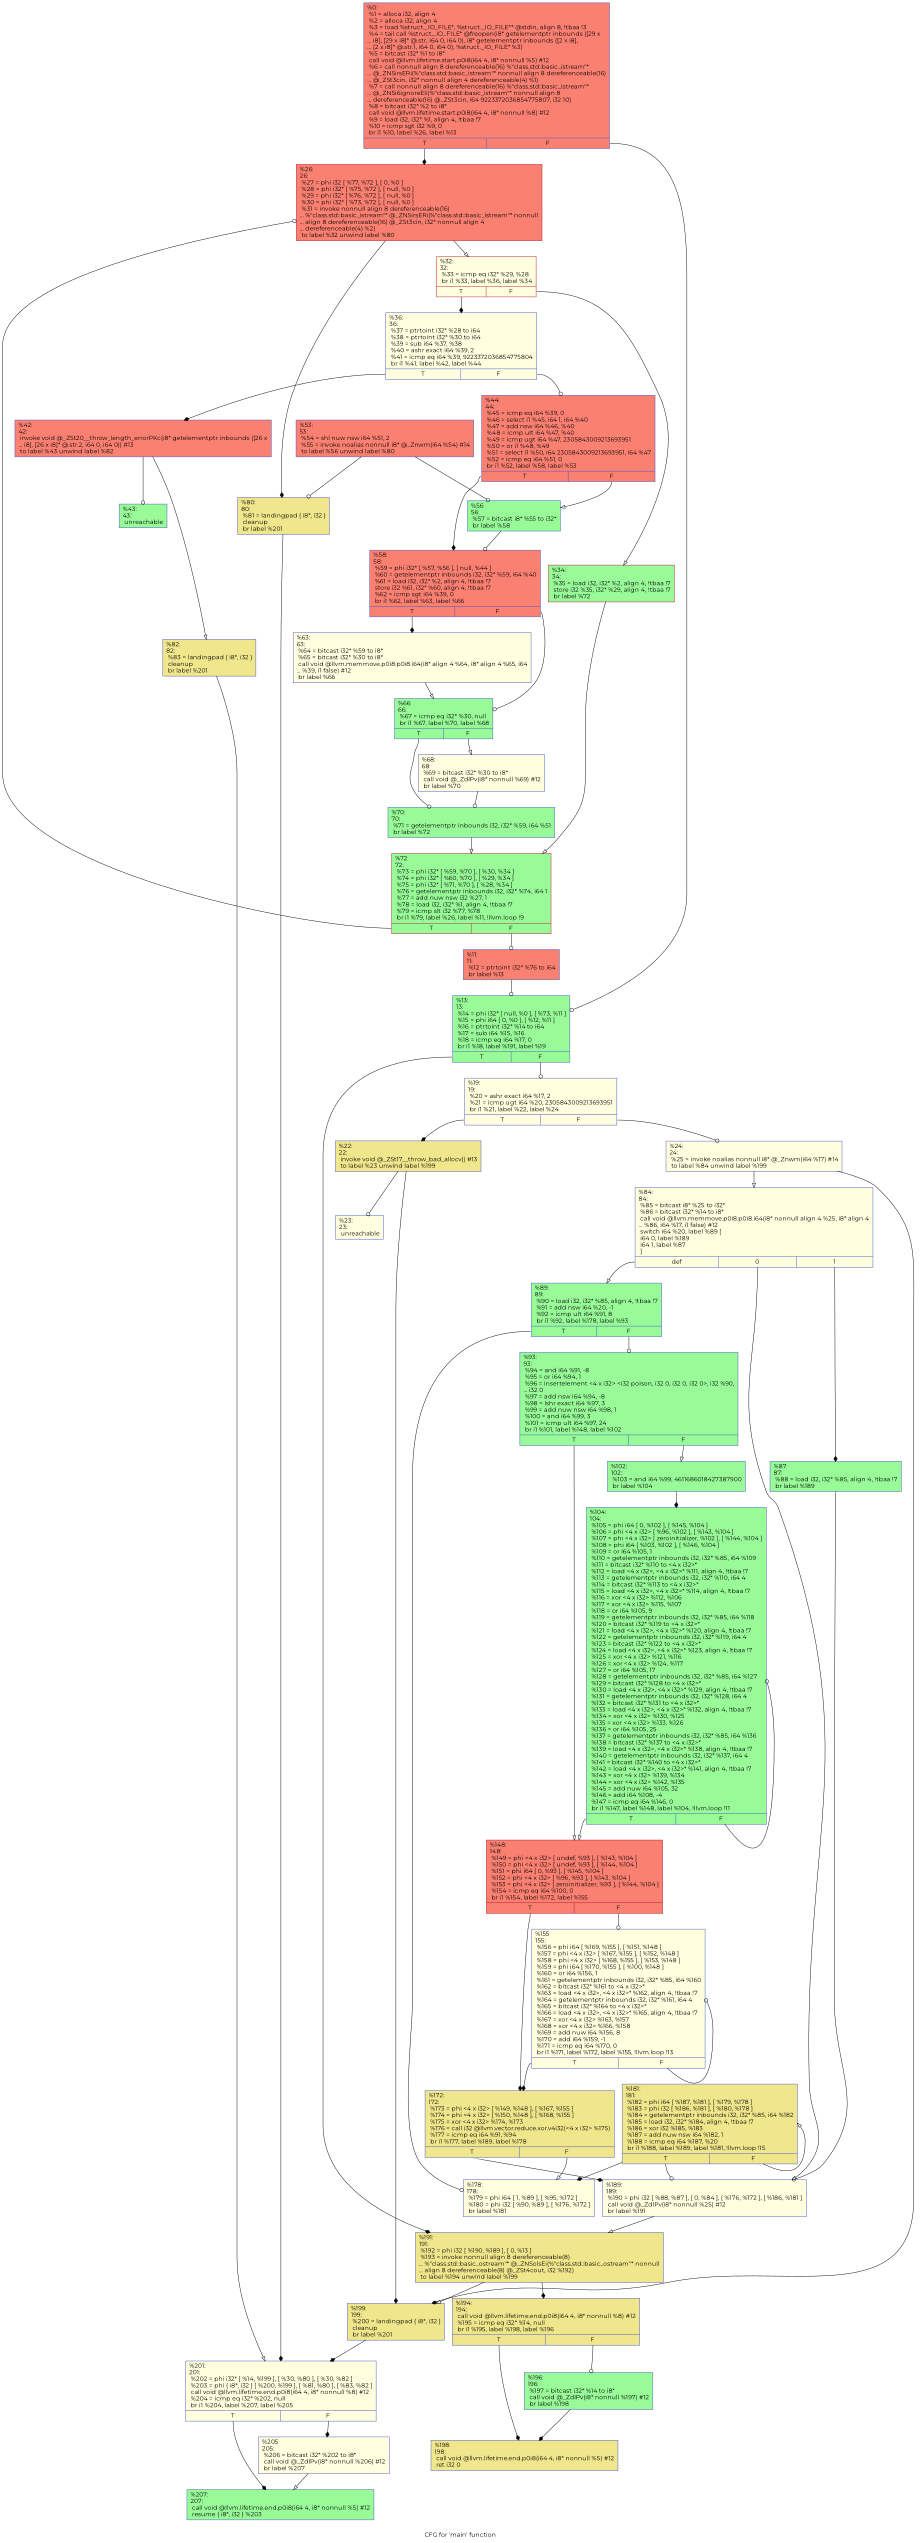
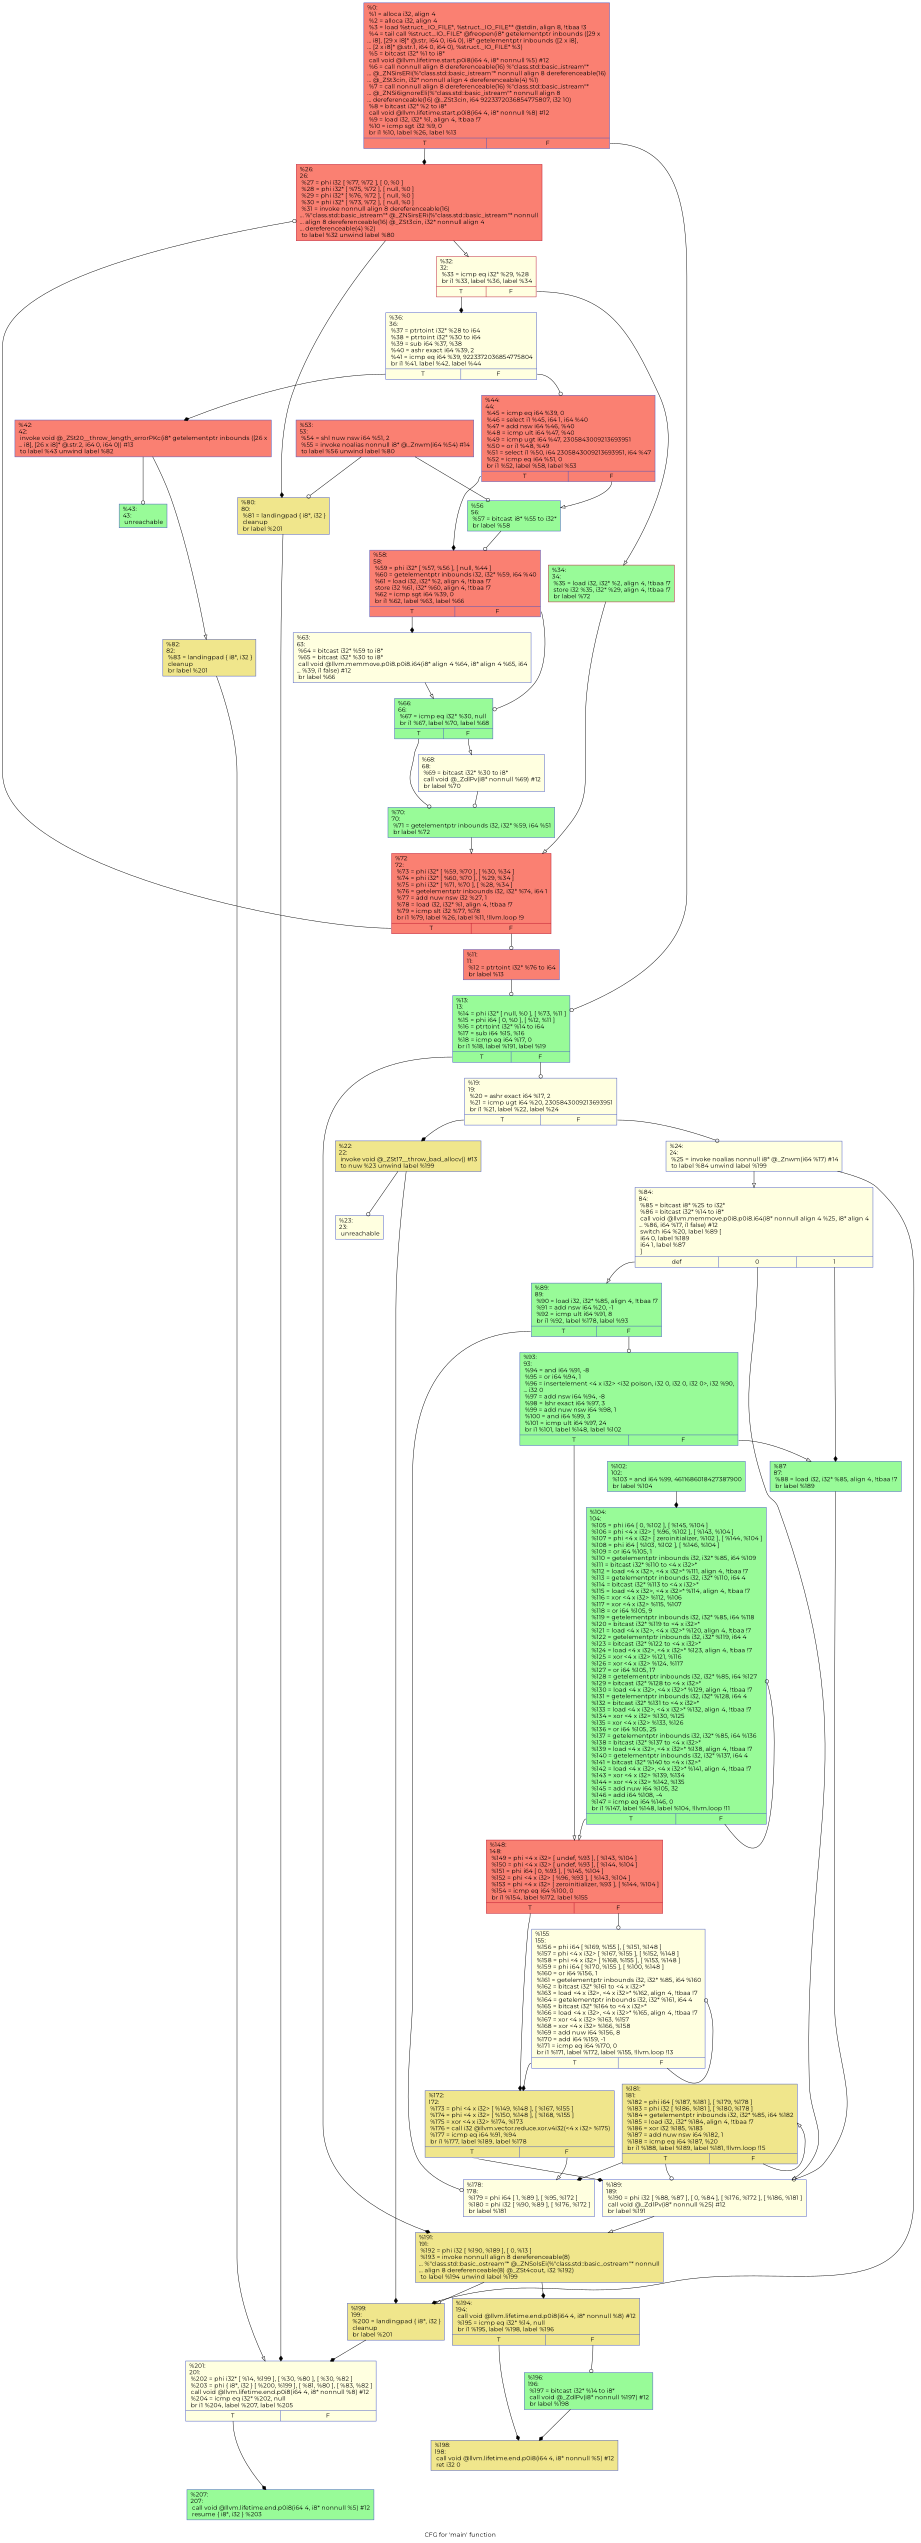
(471, 894) -> (471, 894)
(387, 1166) -> (387, 1166)
(683, 1451) -> (774, 1446)
(324, 2455) -> none
